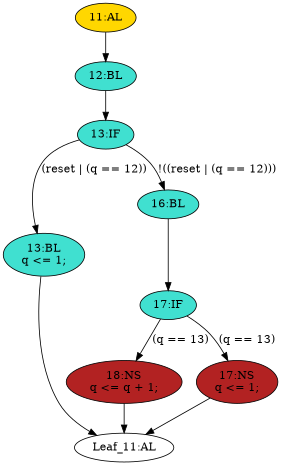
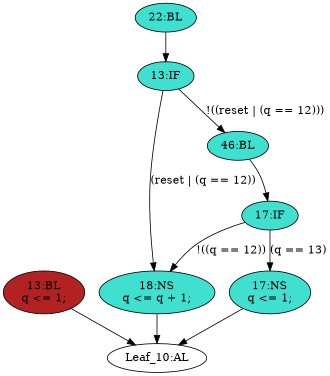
(106, 18) -> none
(106, 76) -> (166, 18)
(37, 172) -> (150, 176)
(168, 204) -> (238, 146)
(44, 255) -> (44, 292)
(181, 340) -> (232, 250)
(124, 382) -> (157, 292)
(237, 382) -> (270, 292)
(124, 448) -> (157, 358)
